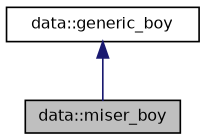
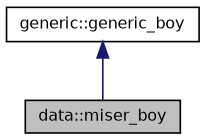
(103, 24) -> (103, 24)
